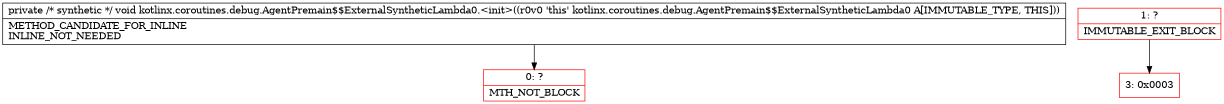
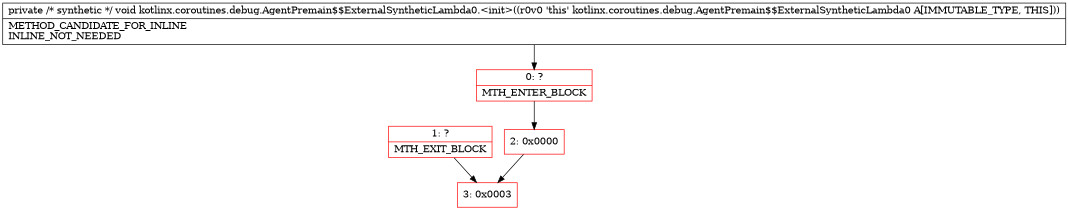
(1149, 31) -> (440, 149)
(534, 93) -> (534, 93)
none -> (534, 142)
